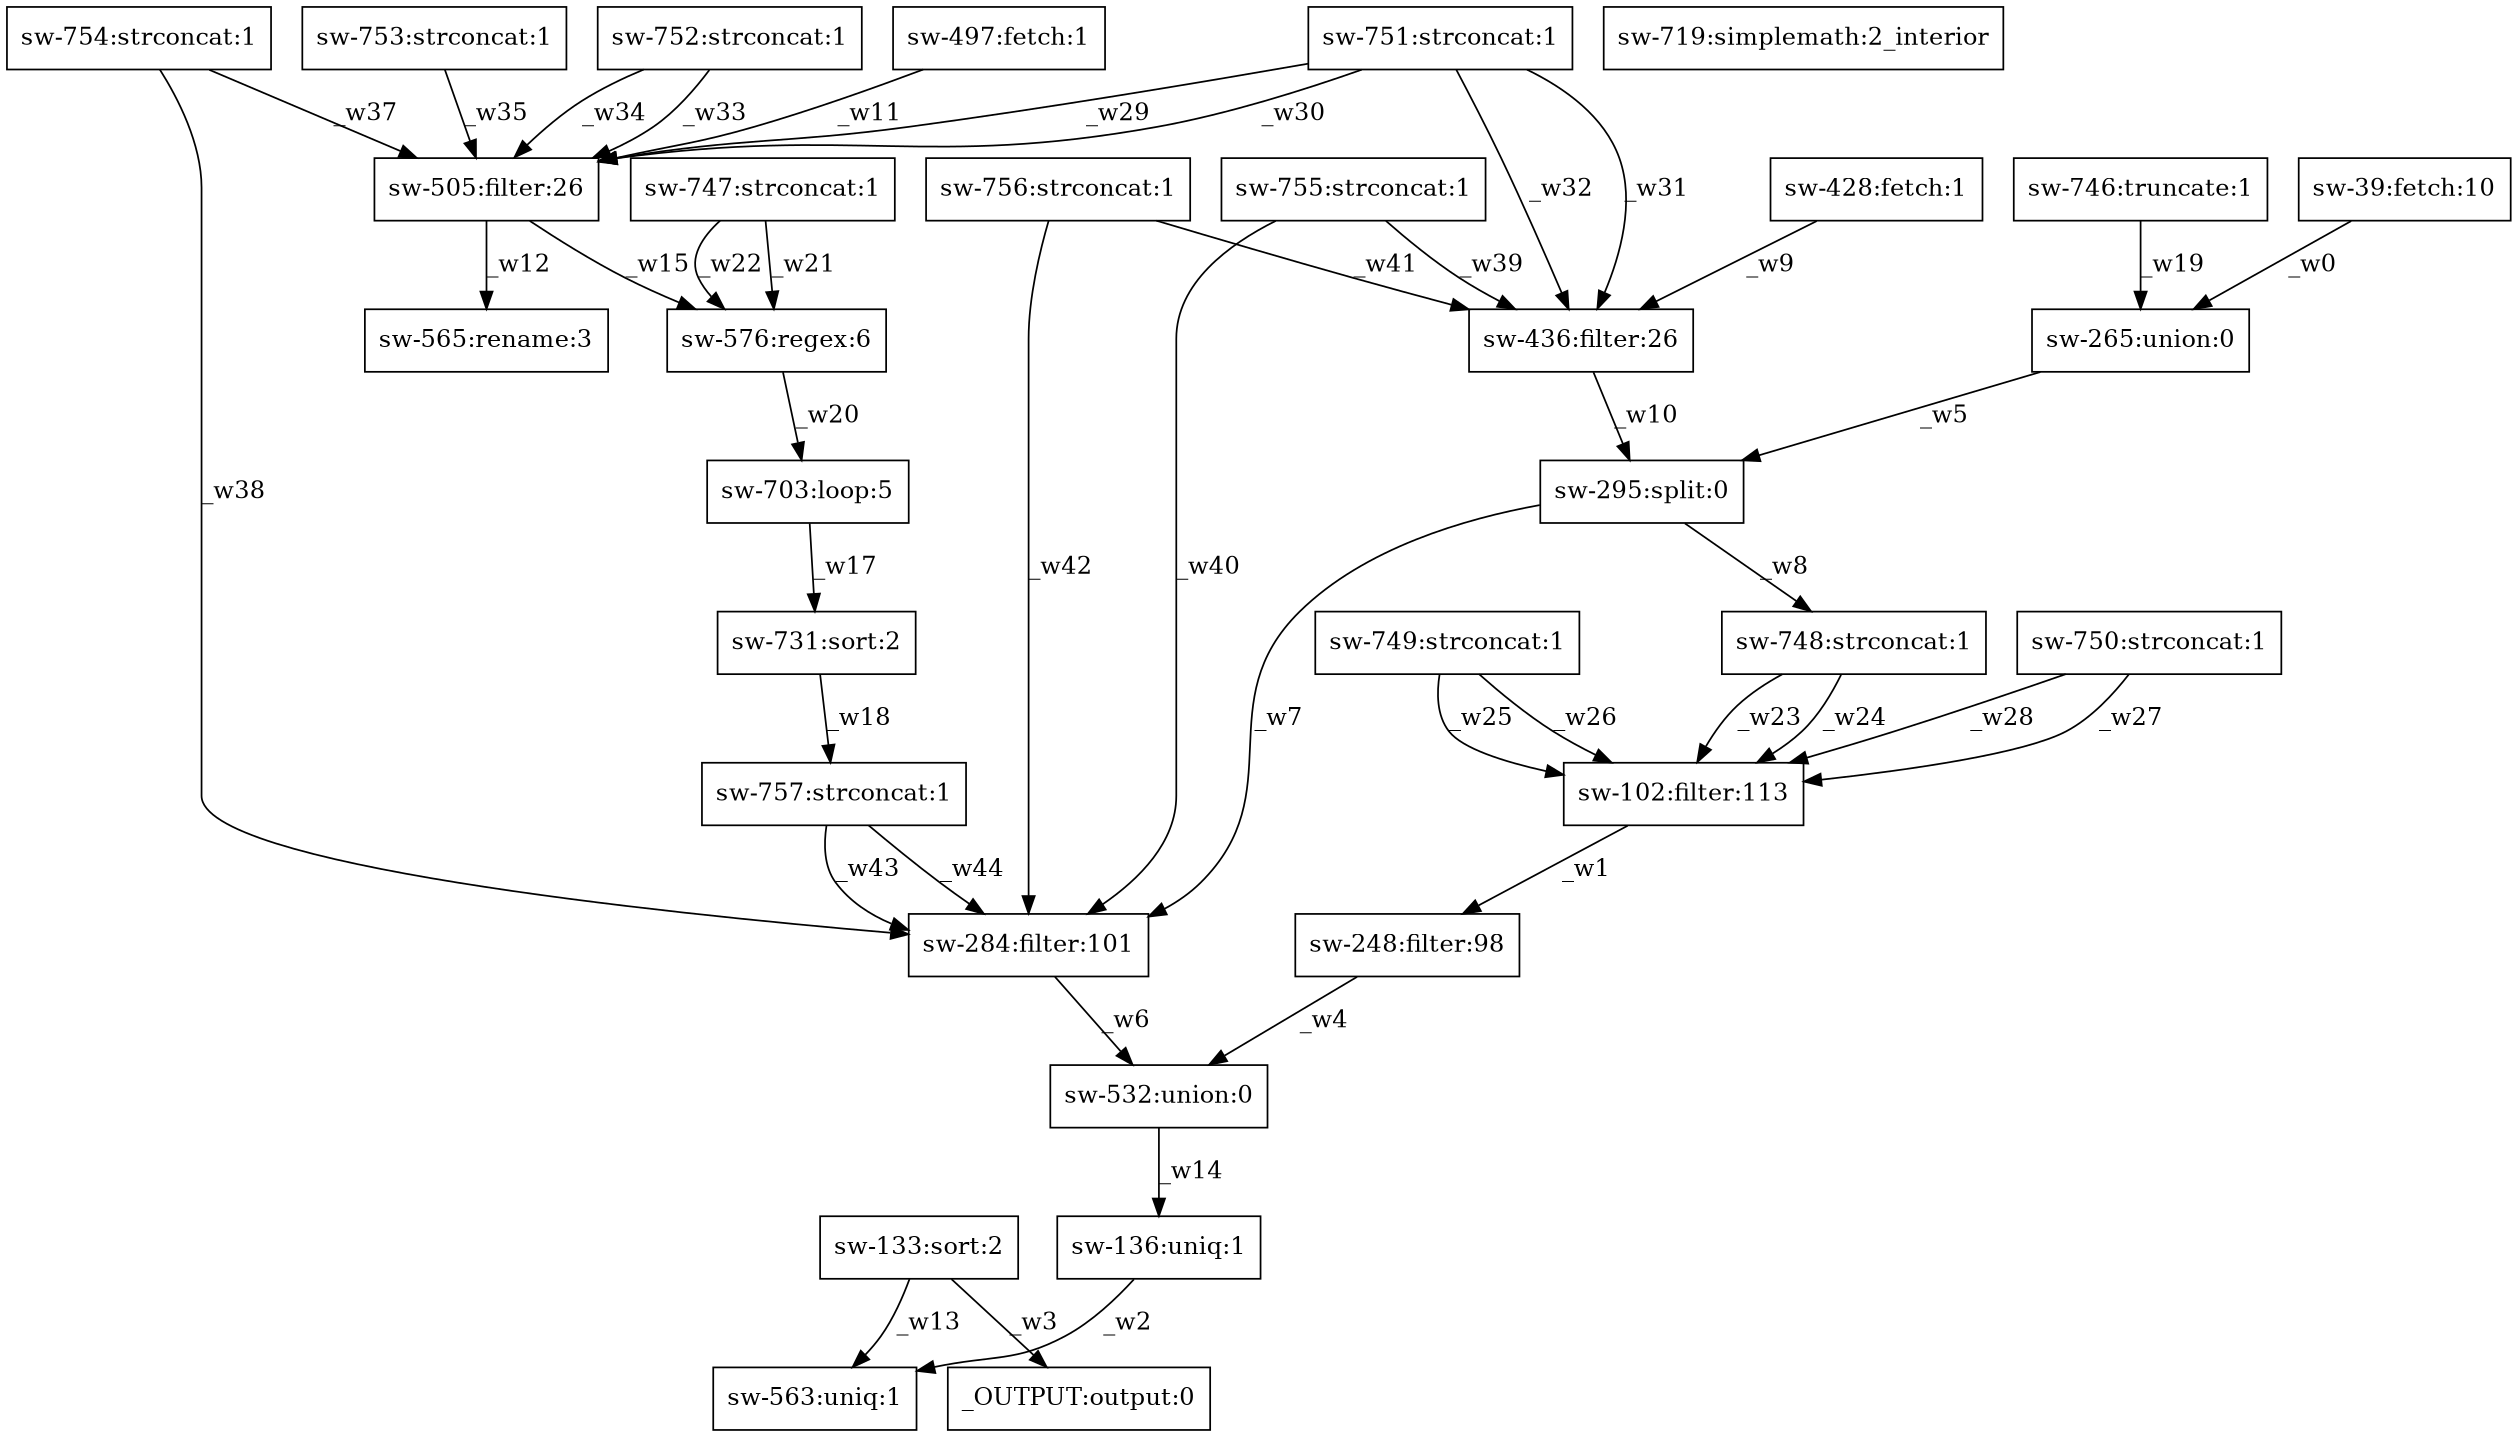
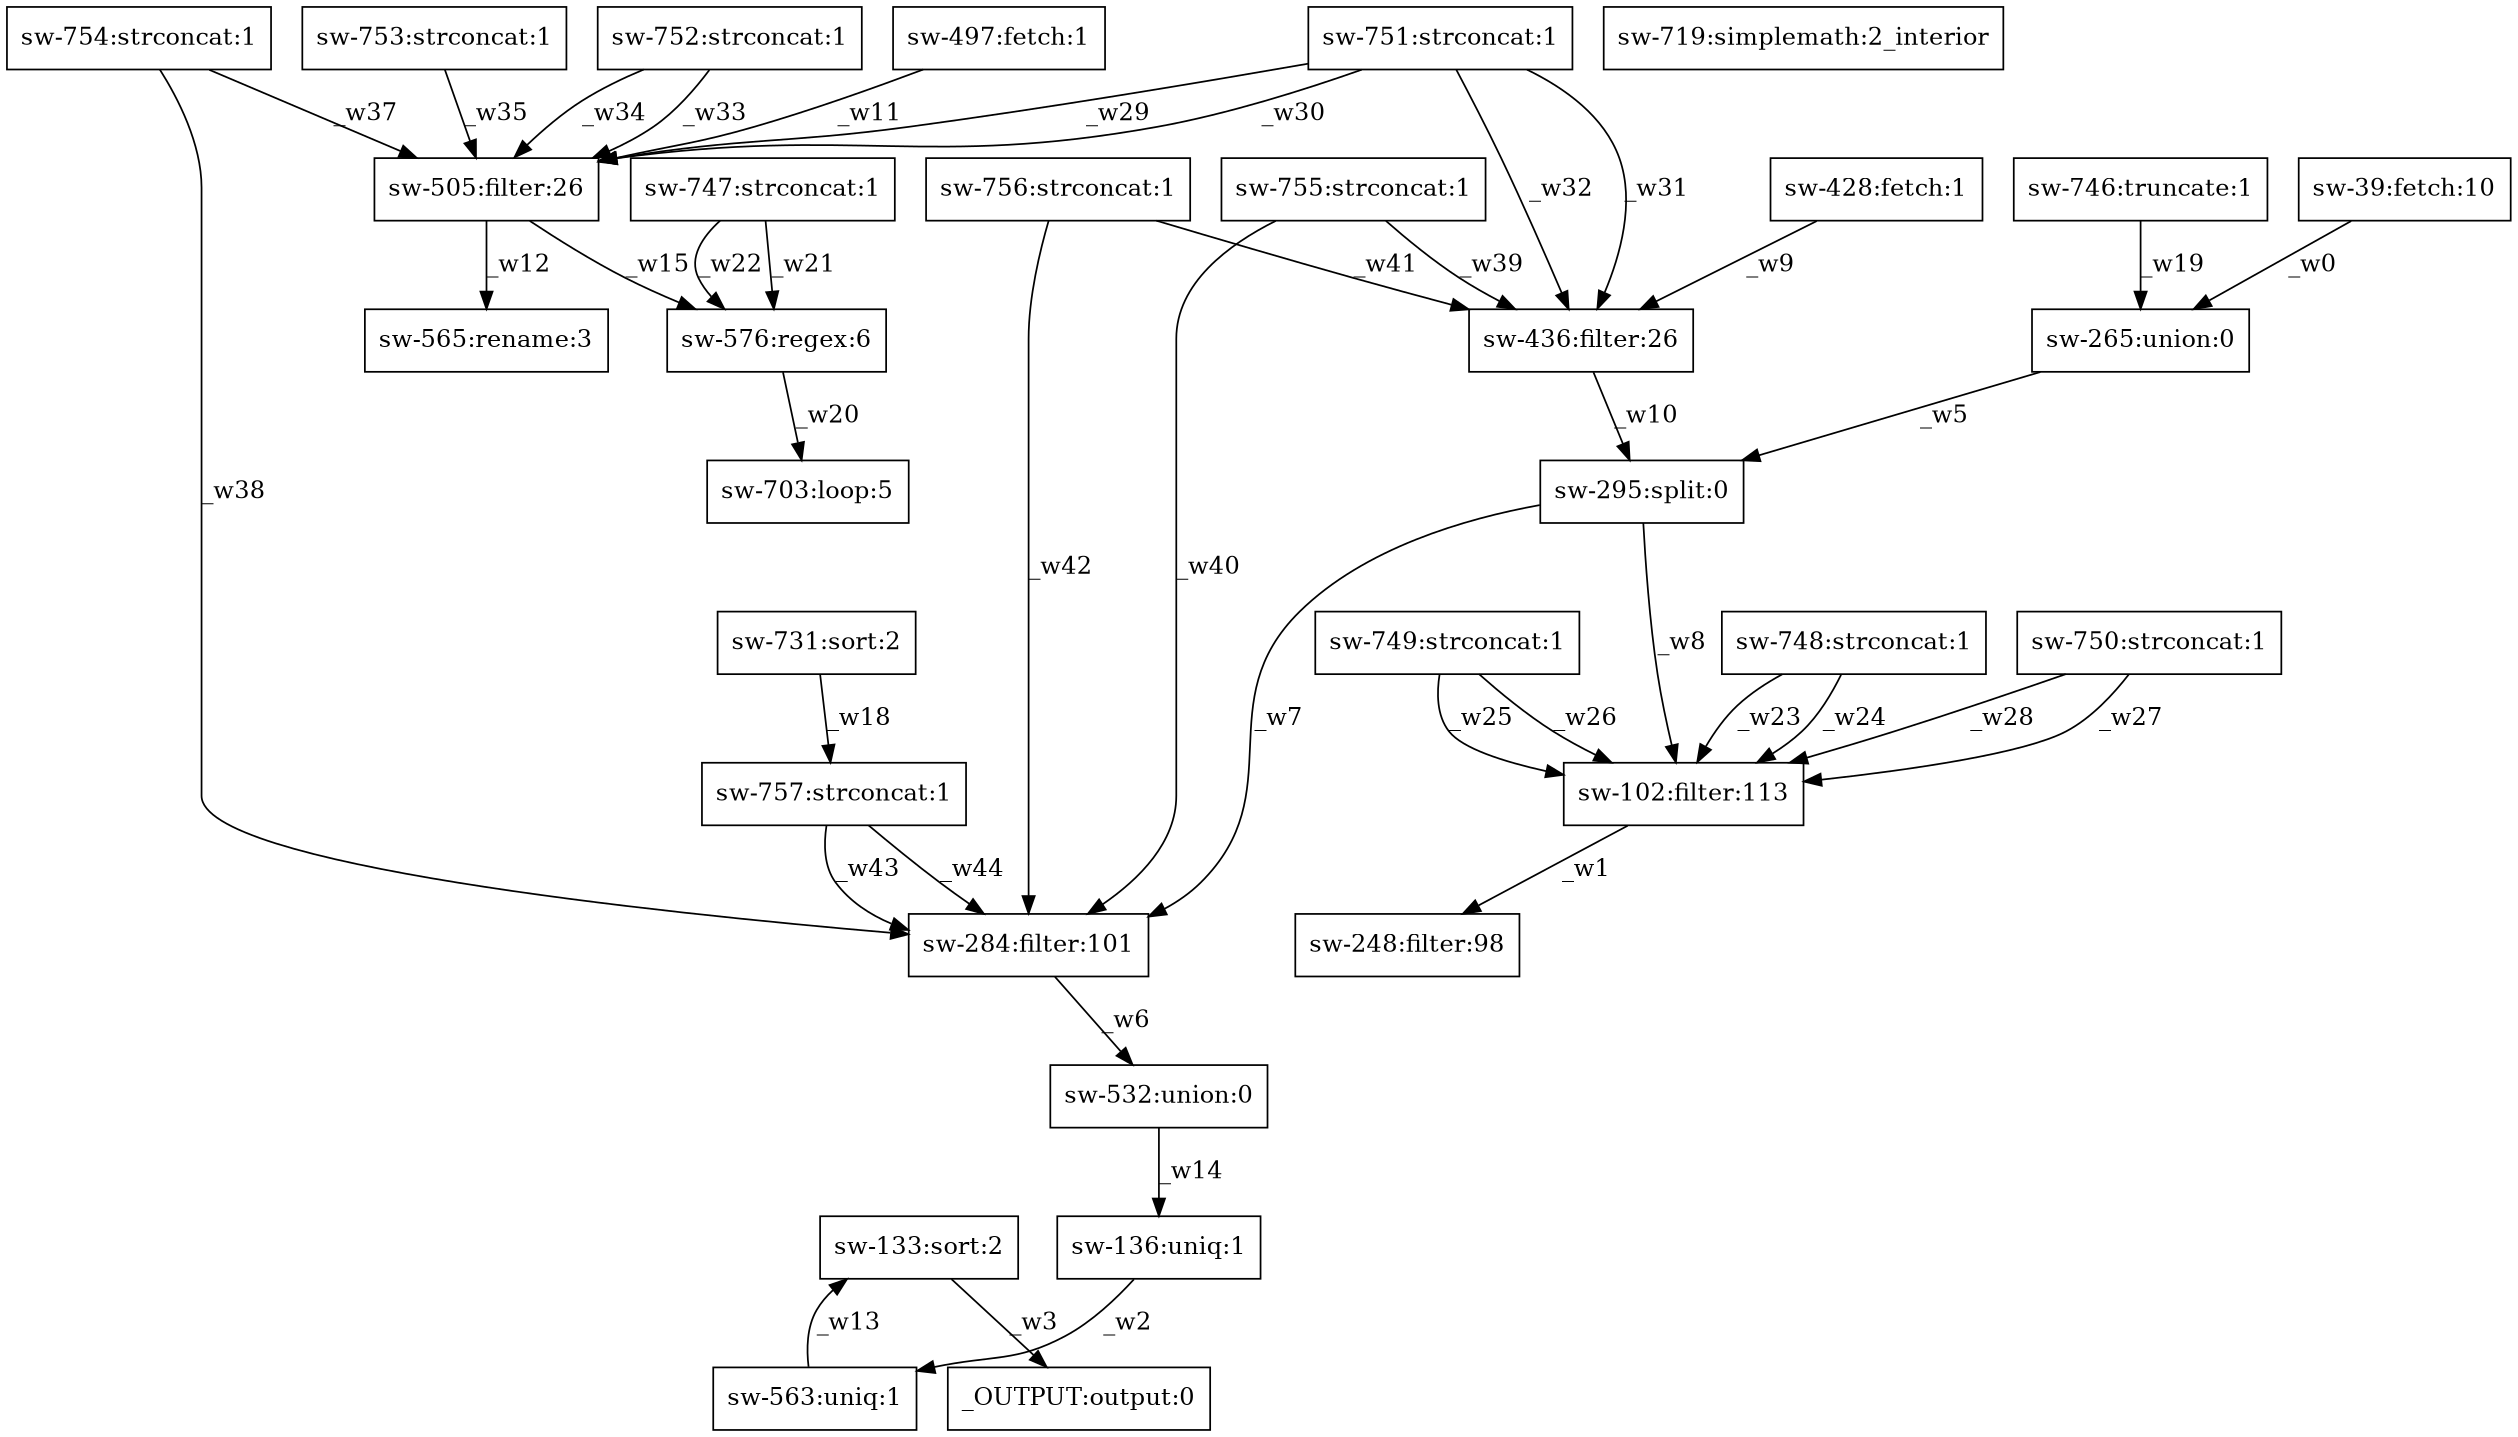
(812, 559) -> none
(1741, 562) -> (1652, 635)
(1291, 1016) -> none
(891, 1319) -> (811, 1325)
